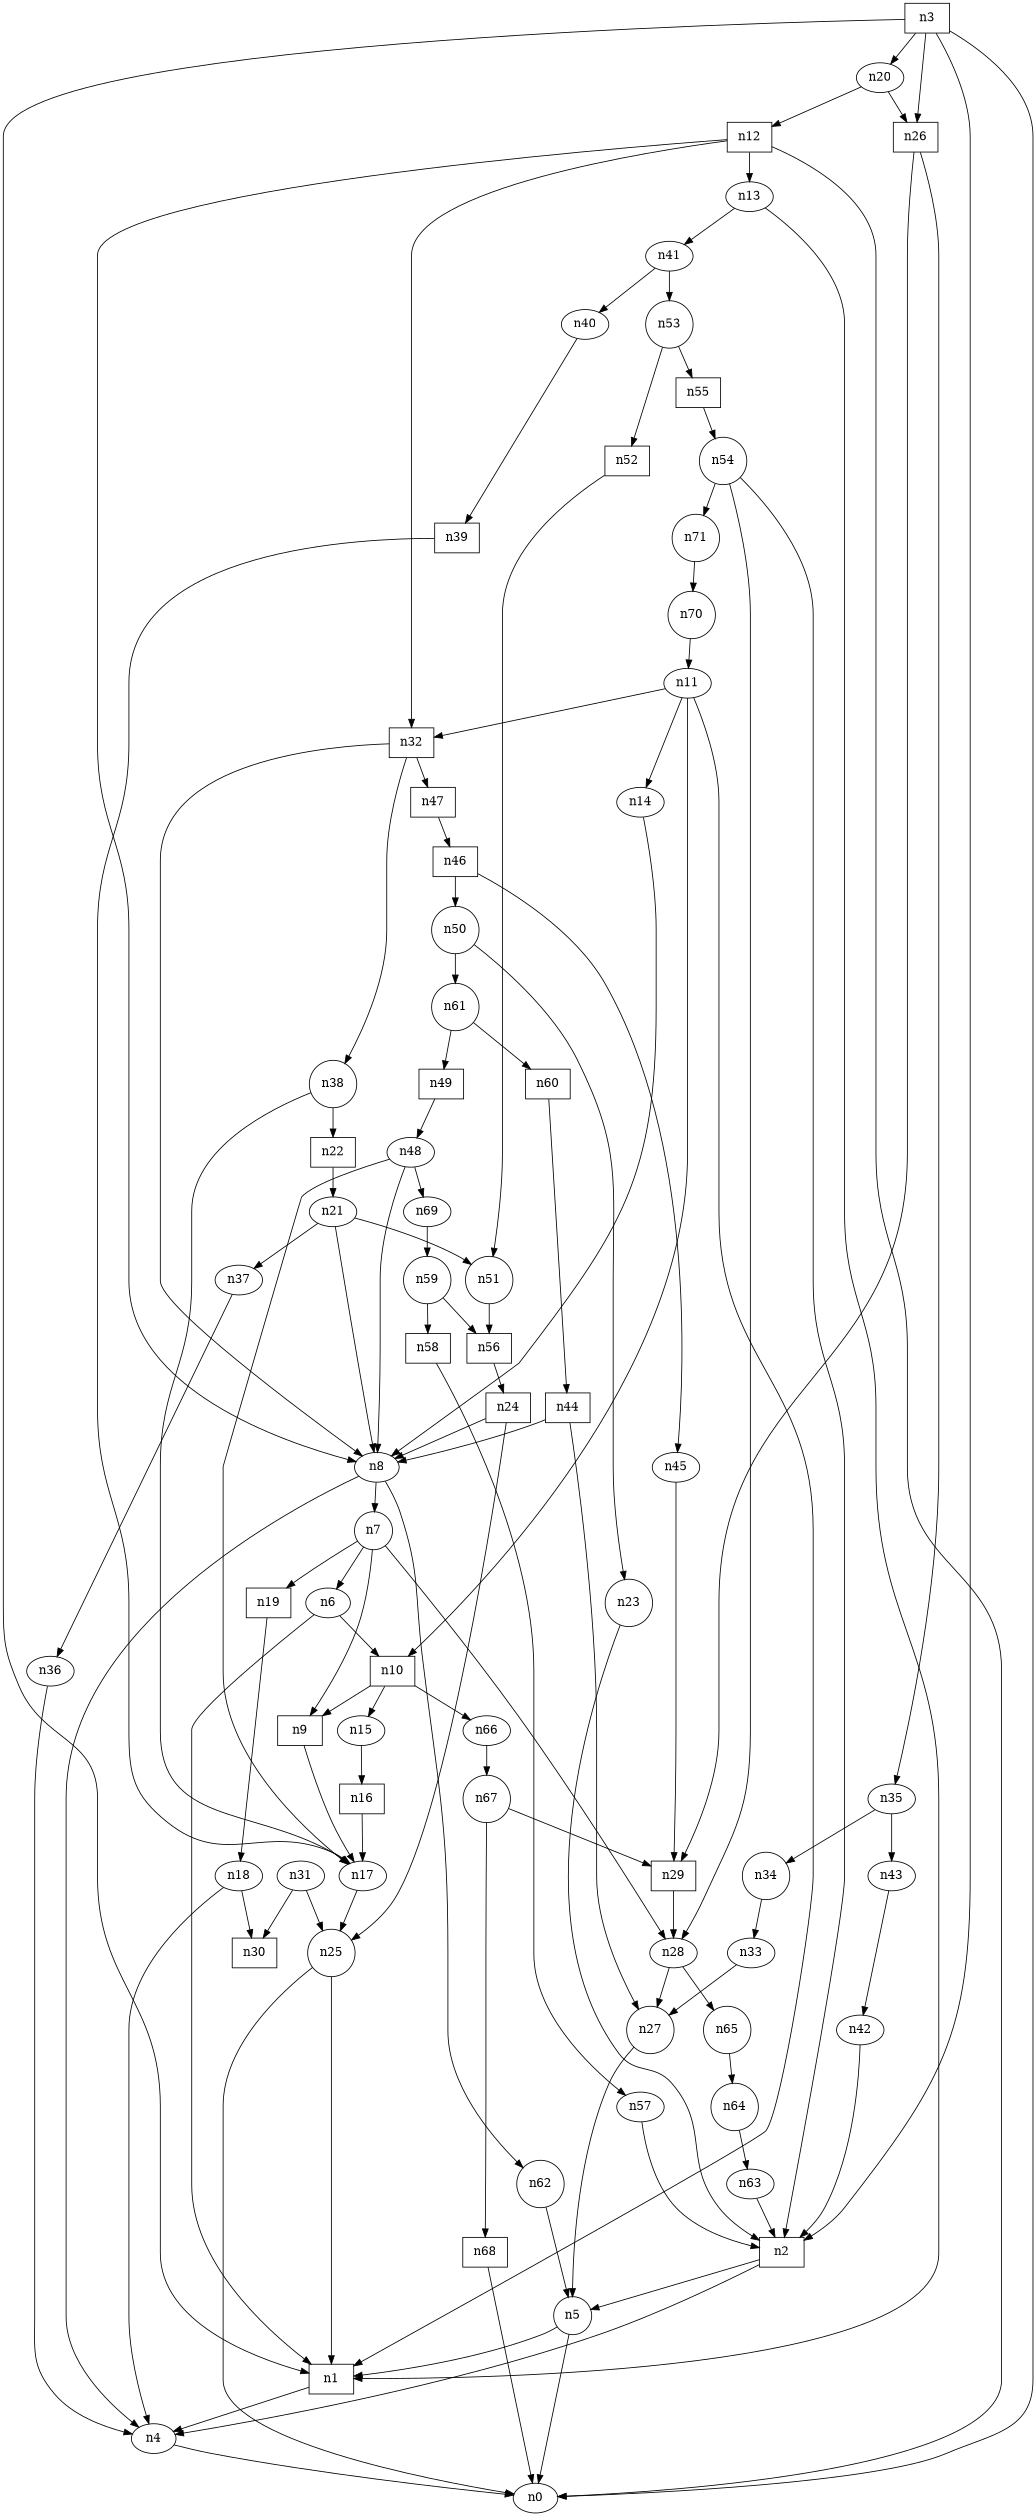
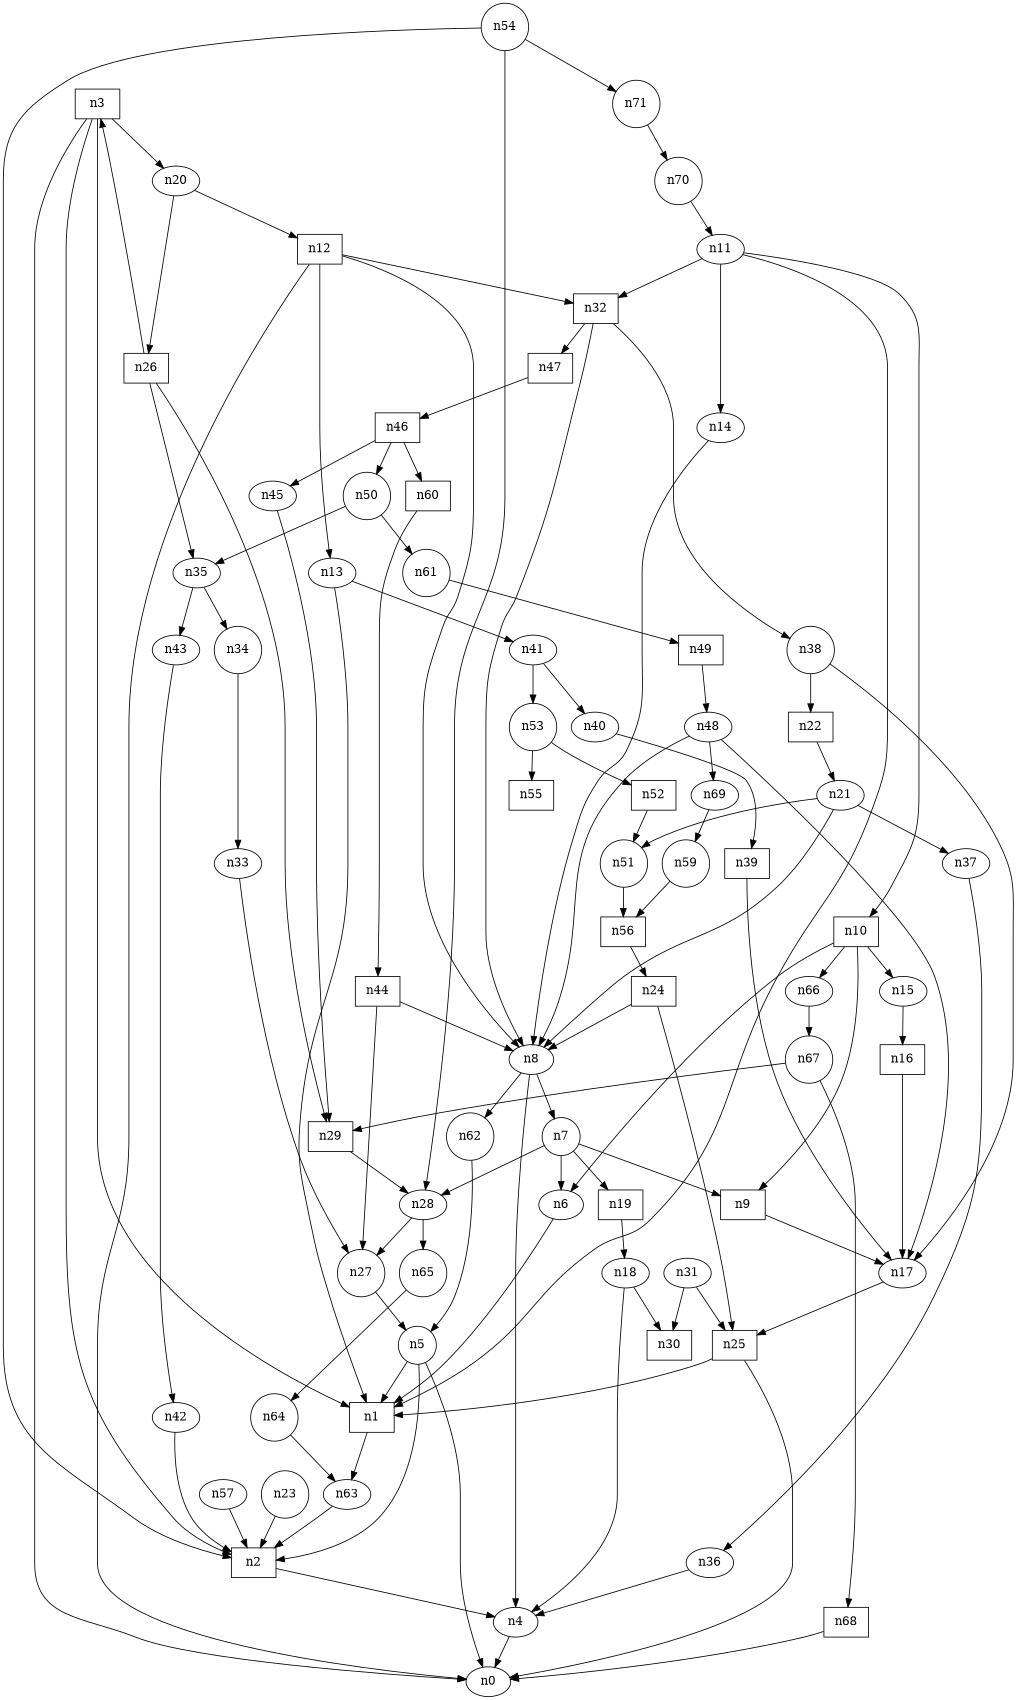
(922, 73) -> (125, 240)
(708, 419) -> none
(497, 1042) -> (411, 458)
(613, 1252) -> (290, 531)
(428, 1348) -> none
(360, 1636) -> (694, 1052)
(331, 1953) -> (735, 1345)
(679, 2283) -> (395, 1494)
(248, 2407) -> (361, 1452)
